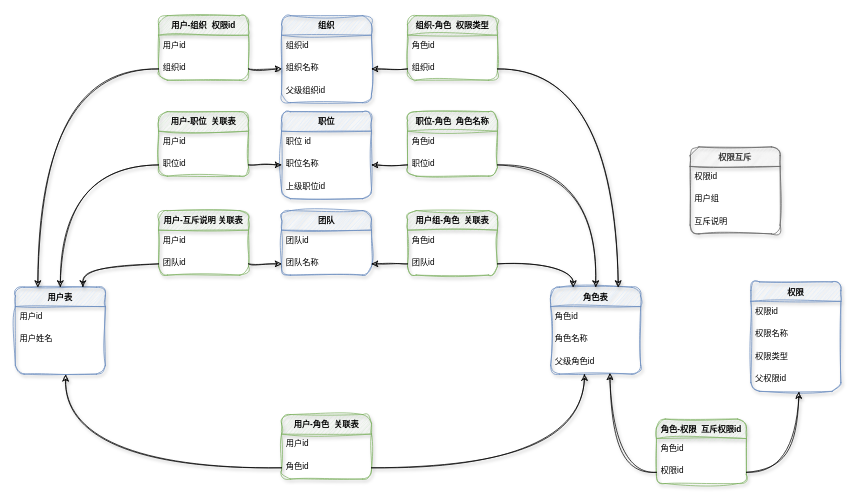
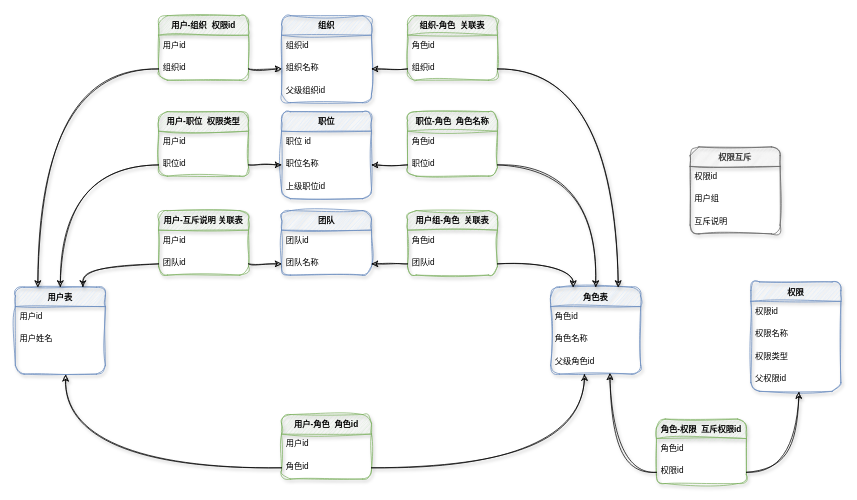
(452, 25) -> (452, 25)
(203, 121) -> (203, 121)
(326, 424) -> (326, 424)
